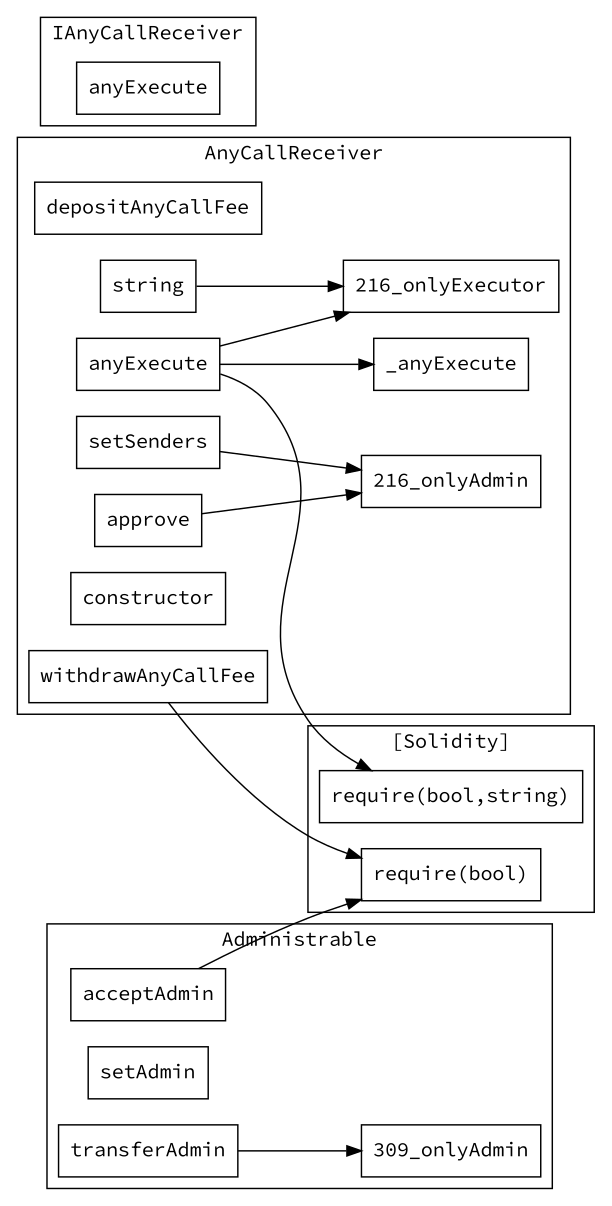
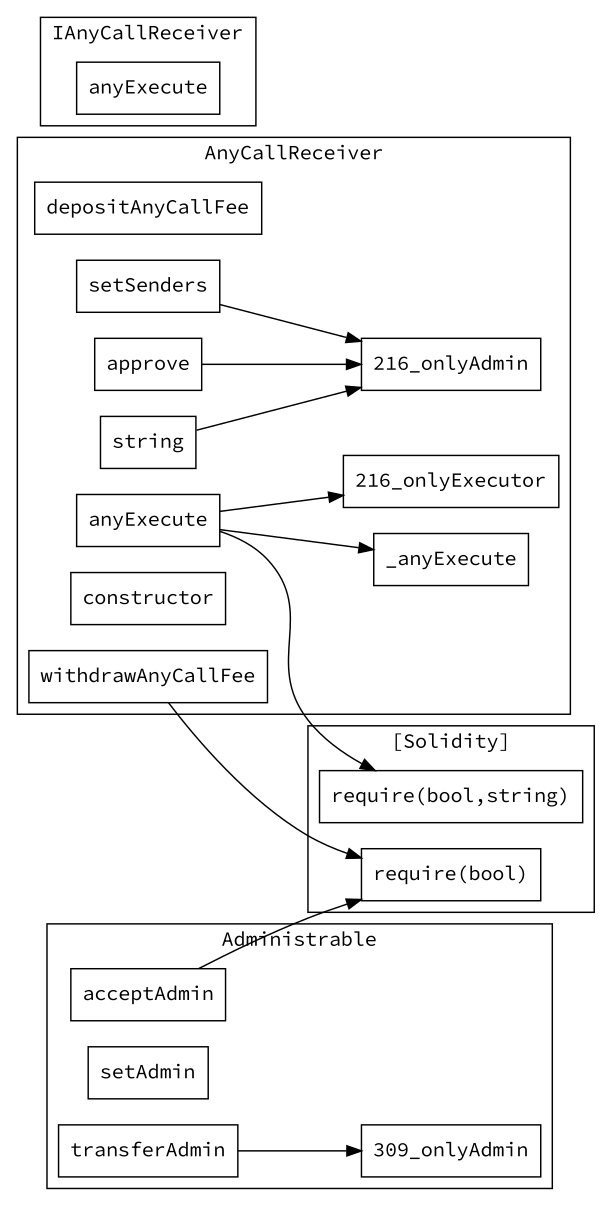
(262, 286) -> (272, 411)
